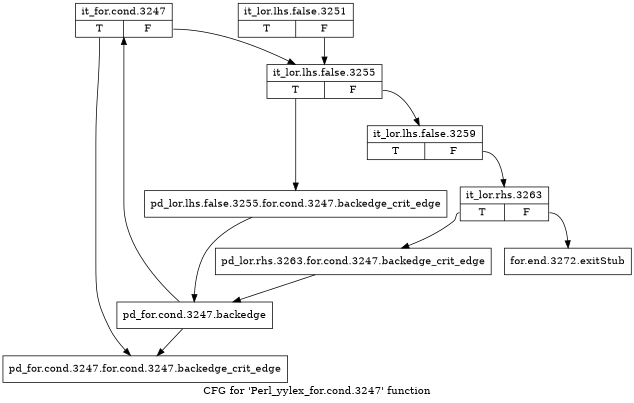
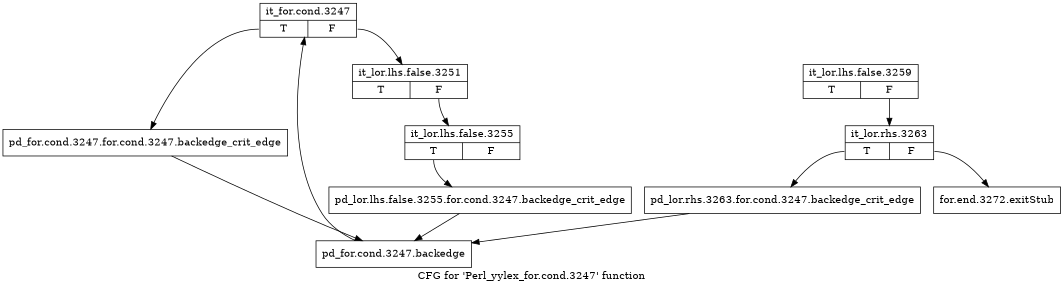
(233, 39) -> (381, 38)
(403, 100) -> none
(173, 340) -> (263, 198)
